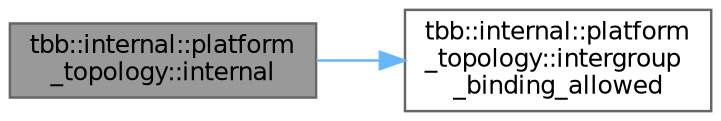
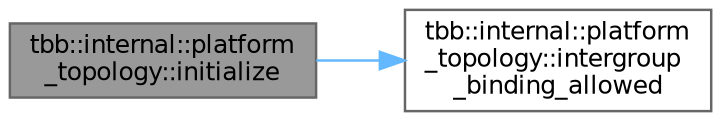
(163, 61) -> (163, 61)
